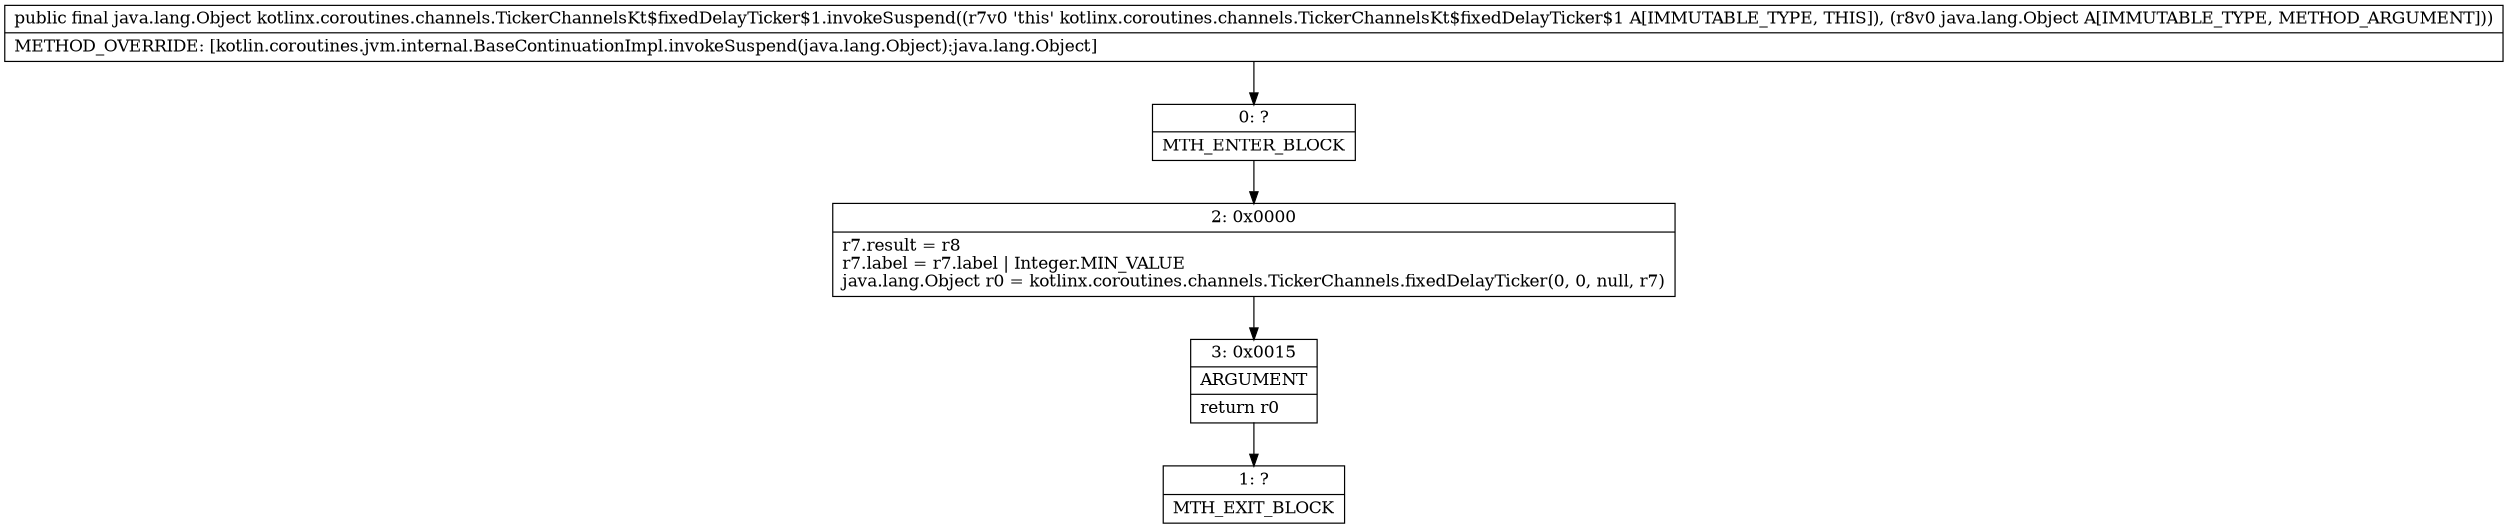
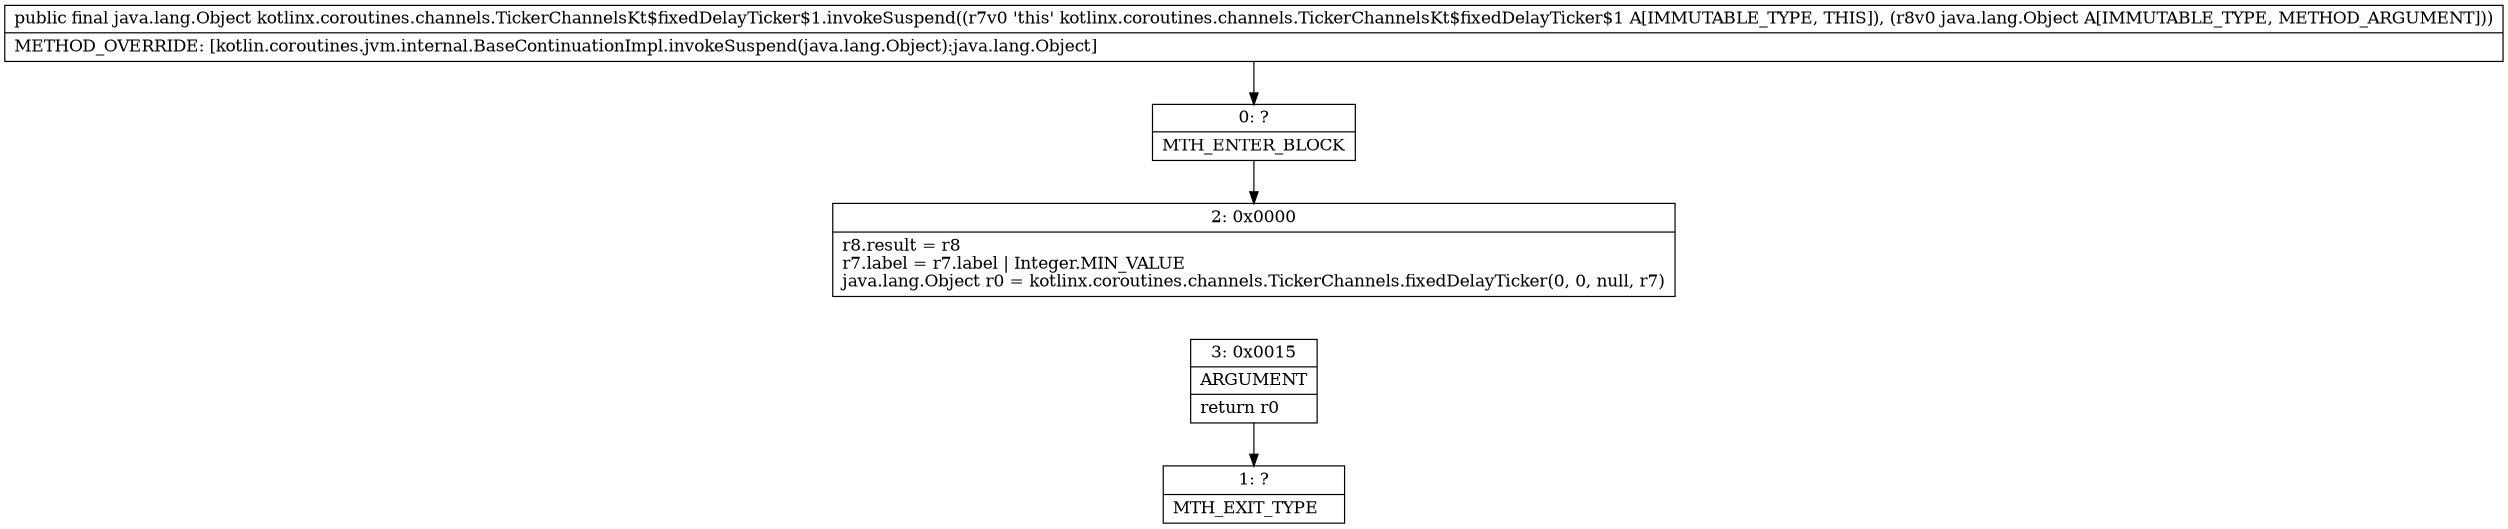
(902, 246) -> (902, 246)
(1254, 312) -> none
(1254, 508) -> (1246, 508)
